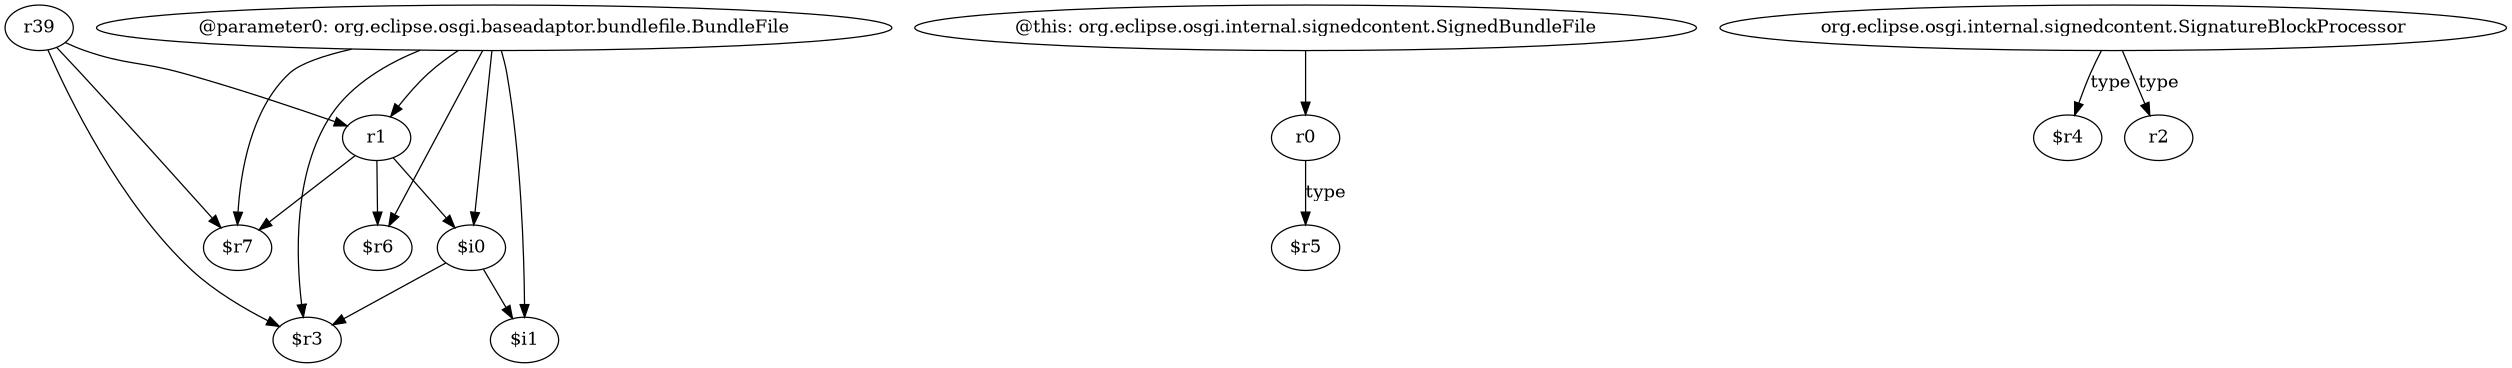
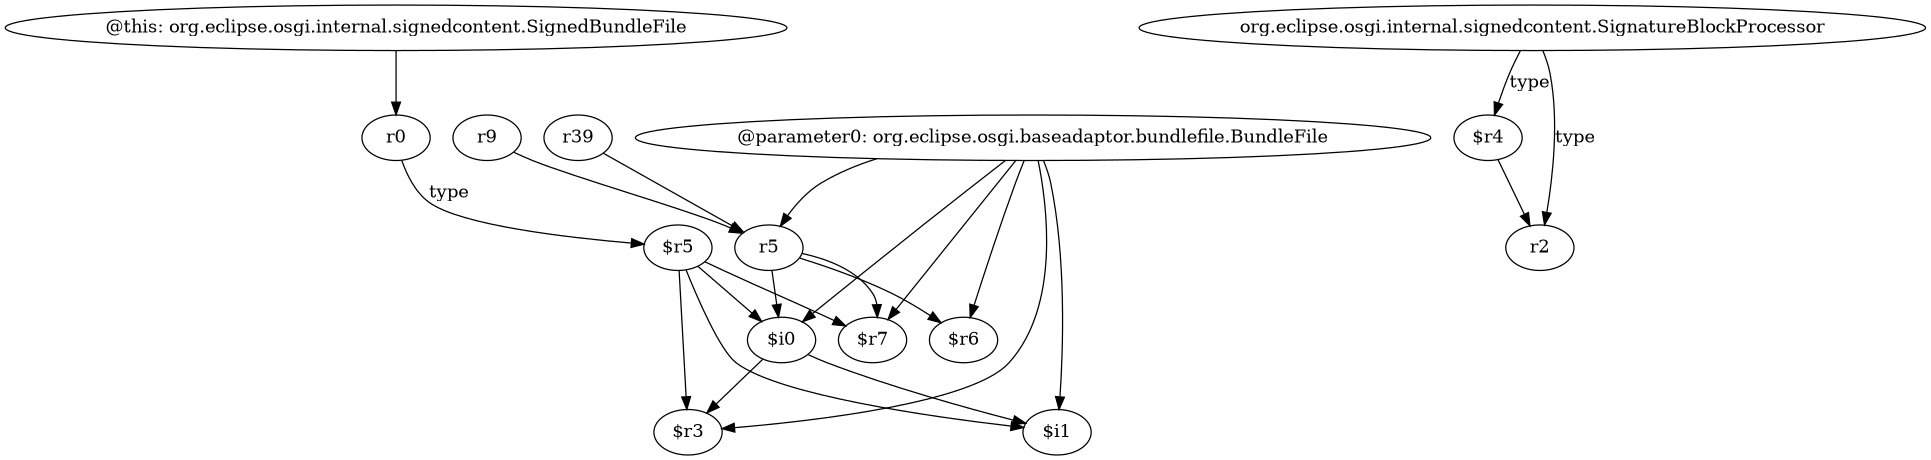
(135, 132) -> (766, 290)
(377, 138) -> (769, 248)
none -> (487, 138)
none -> (1511, 187)
(135, 205) -> (683, 333)
none -> (725, 290)
none -> (819, 394)
